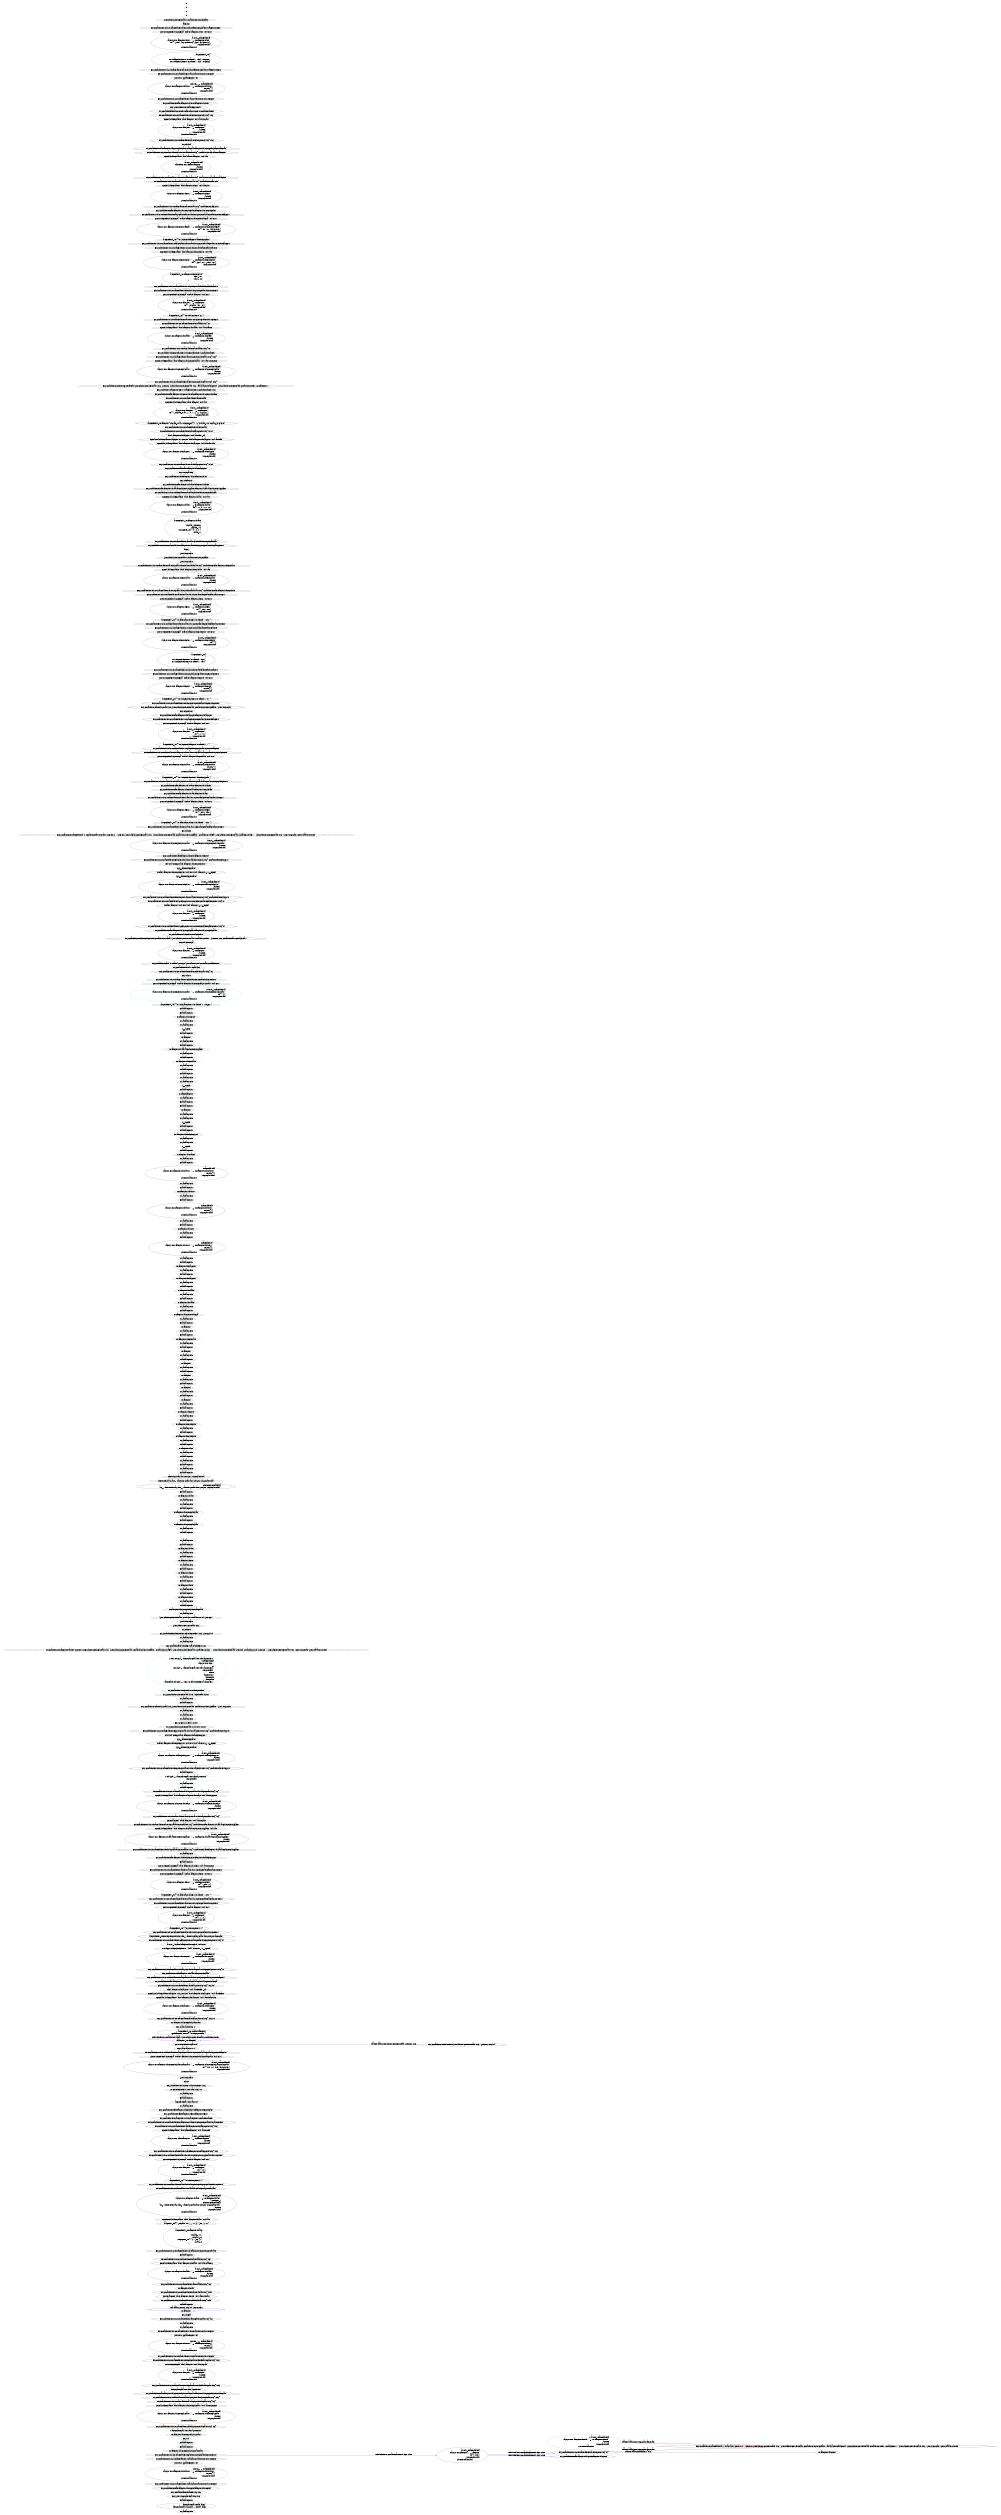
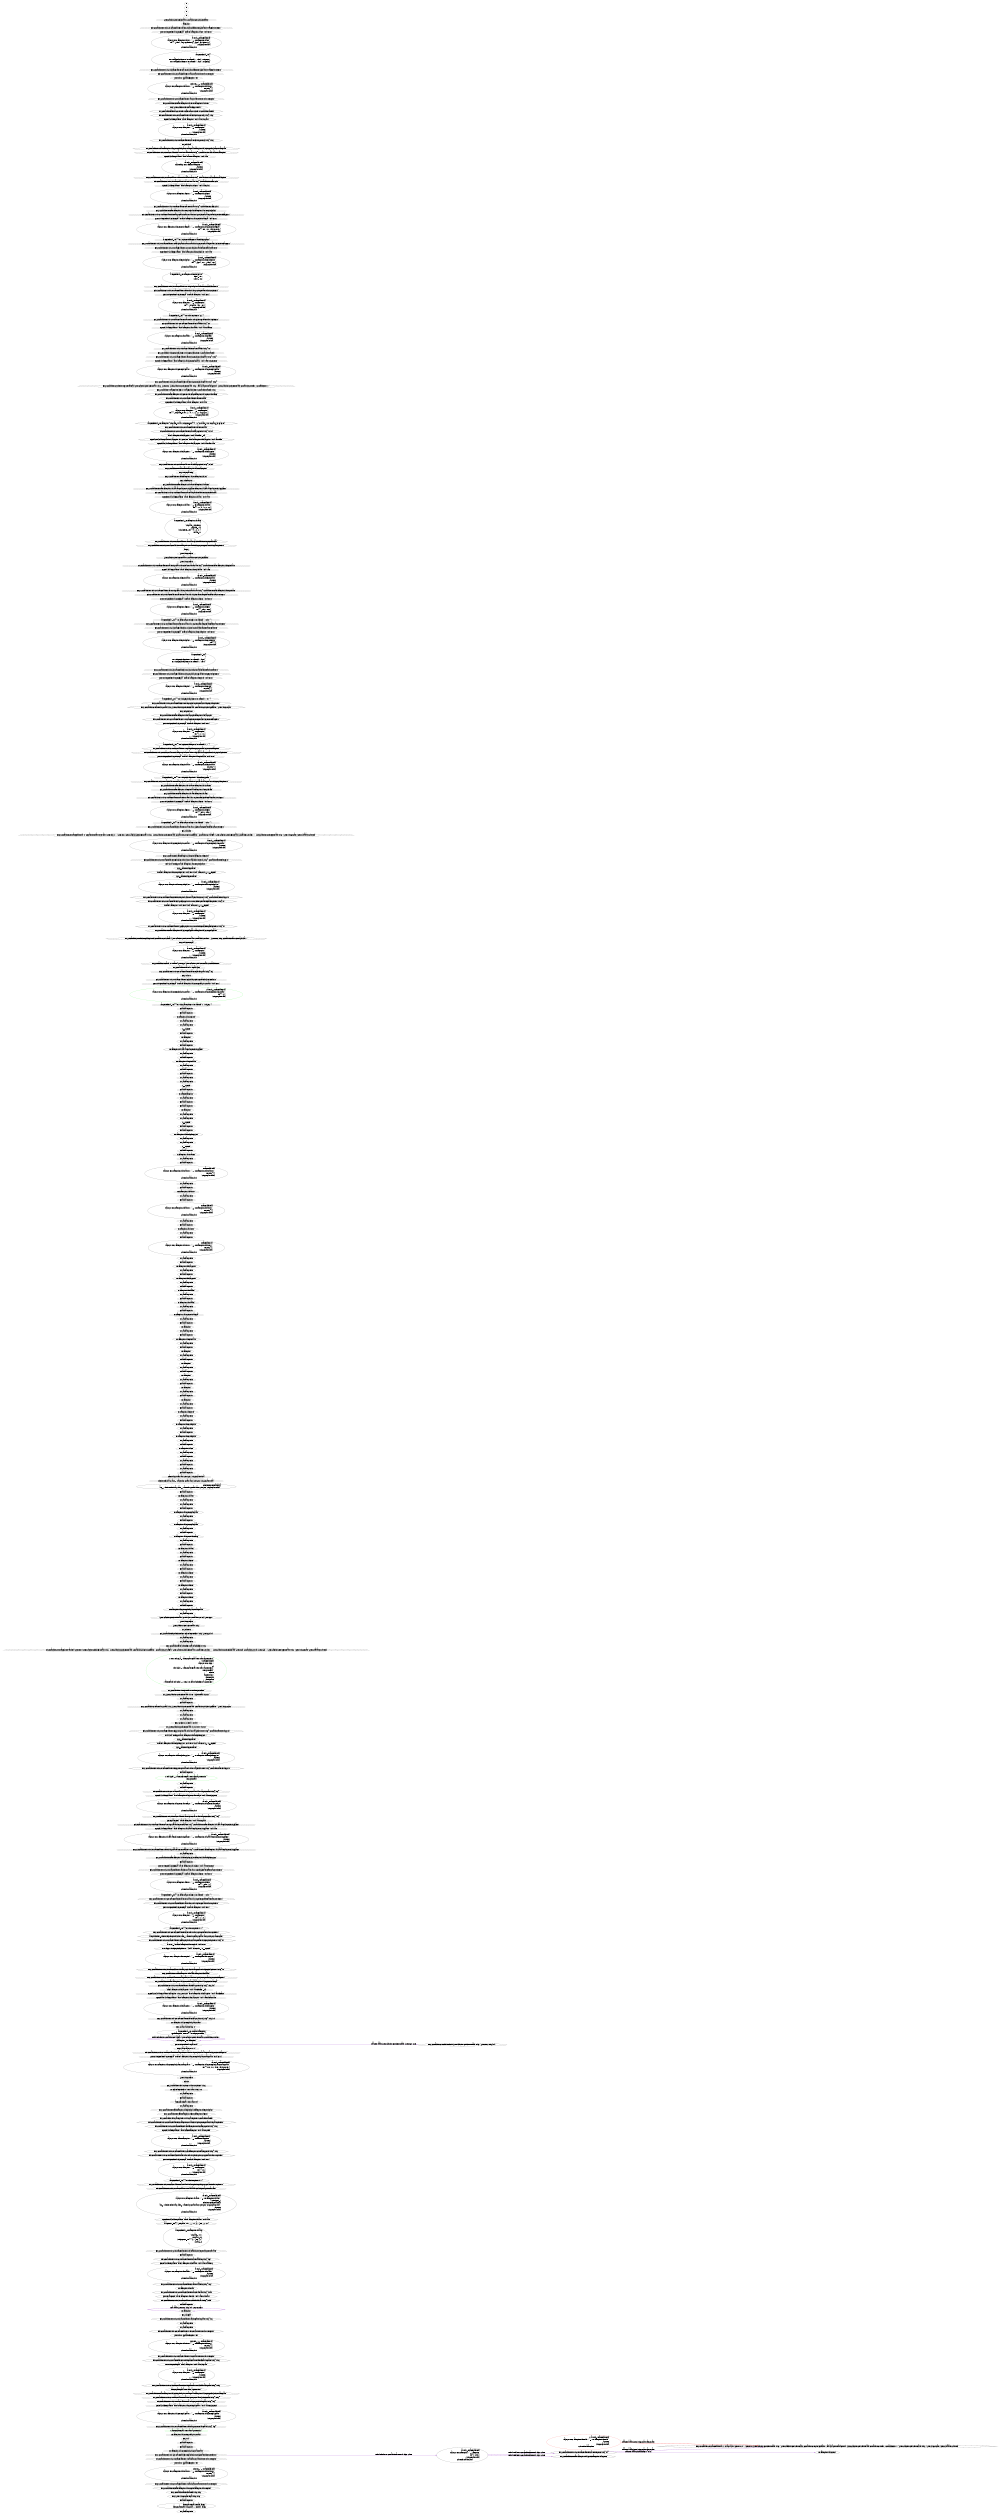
(186, 935) -> none
none -> (186, 1537)
